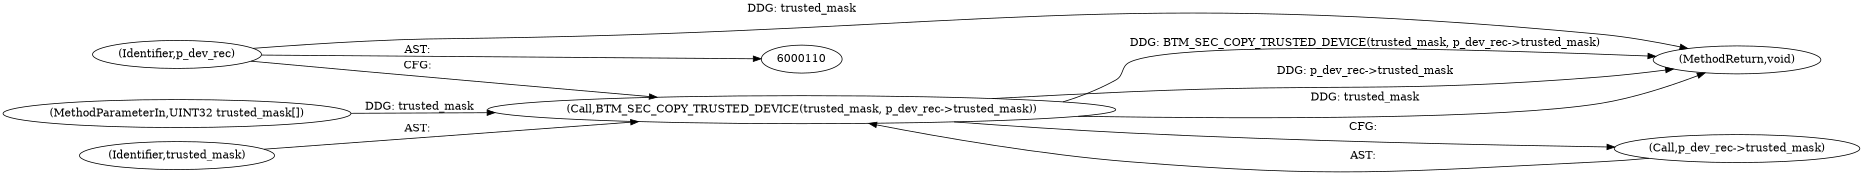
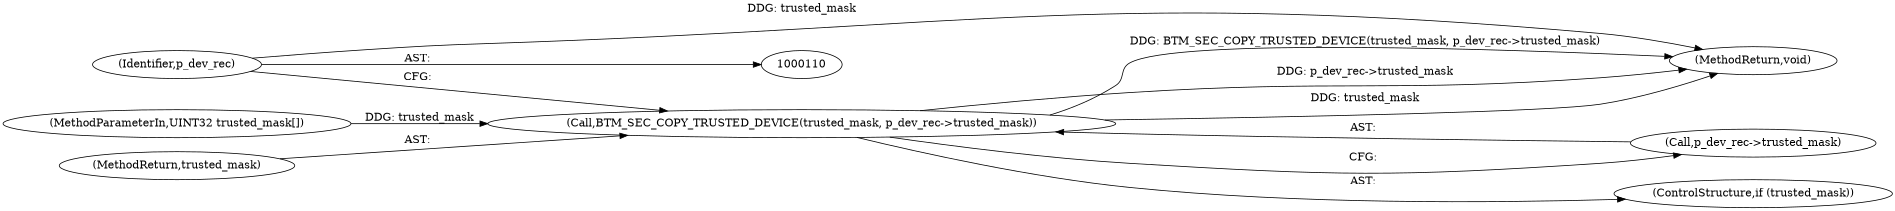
(802, 59) -> (802, 65)
(177, 156) -> (177, 166)
none -> (1753, 194)
